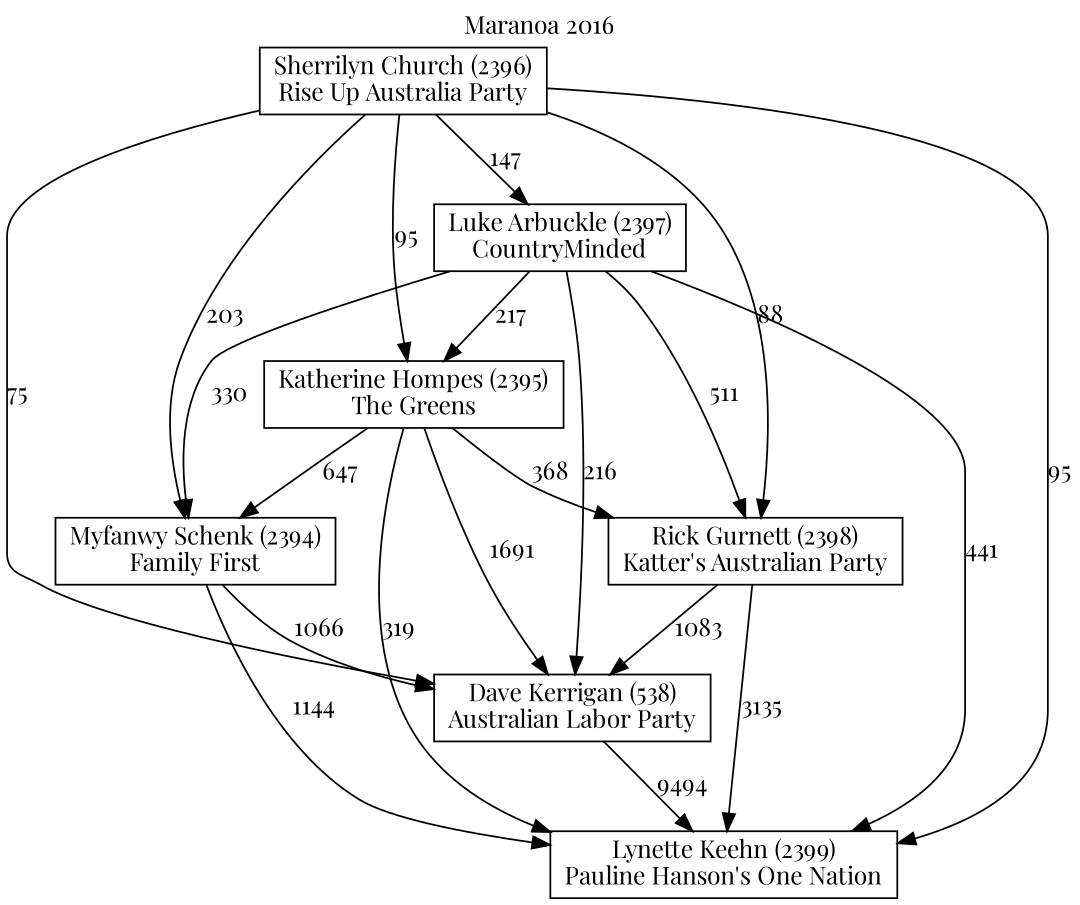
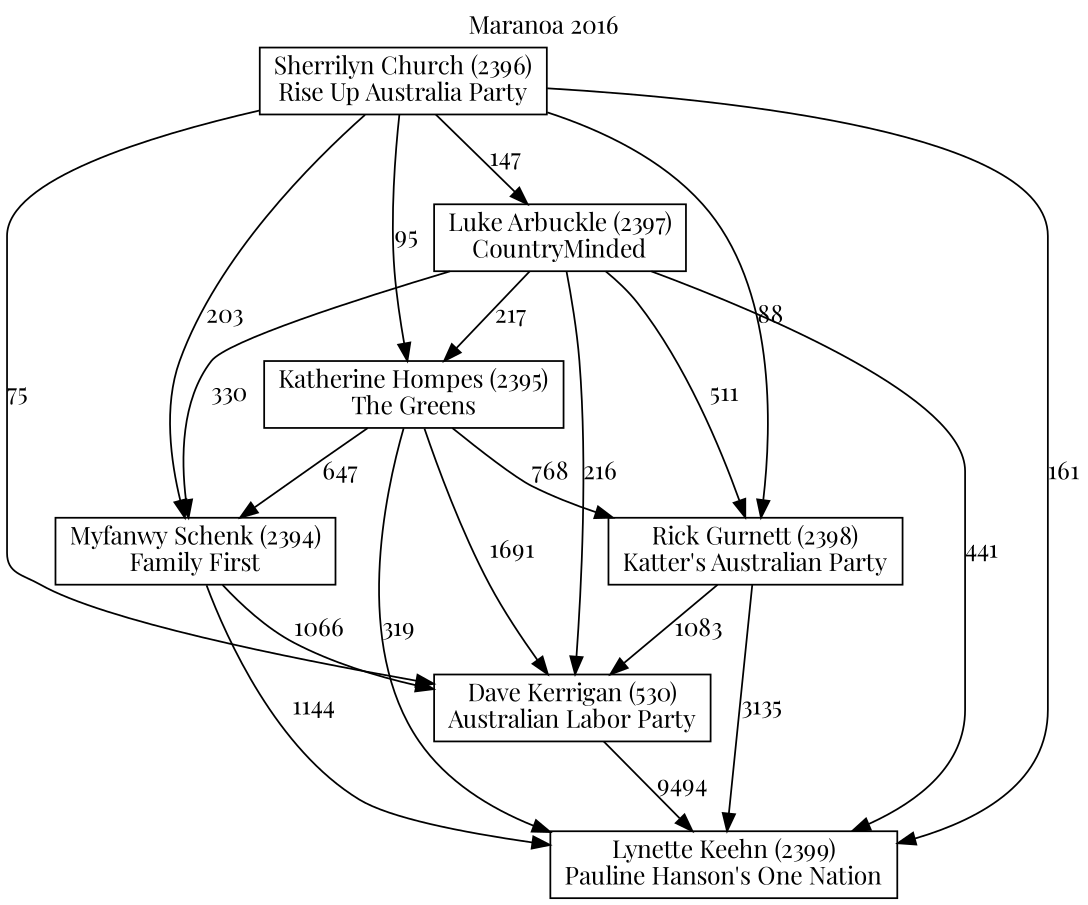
(551, 473) -> (551, 473)
(1060, 473) -> (1065, 473)
(572, 708) -> (572, 708)
